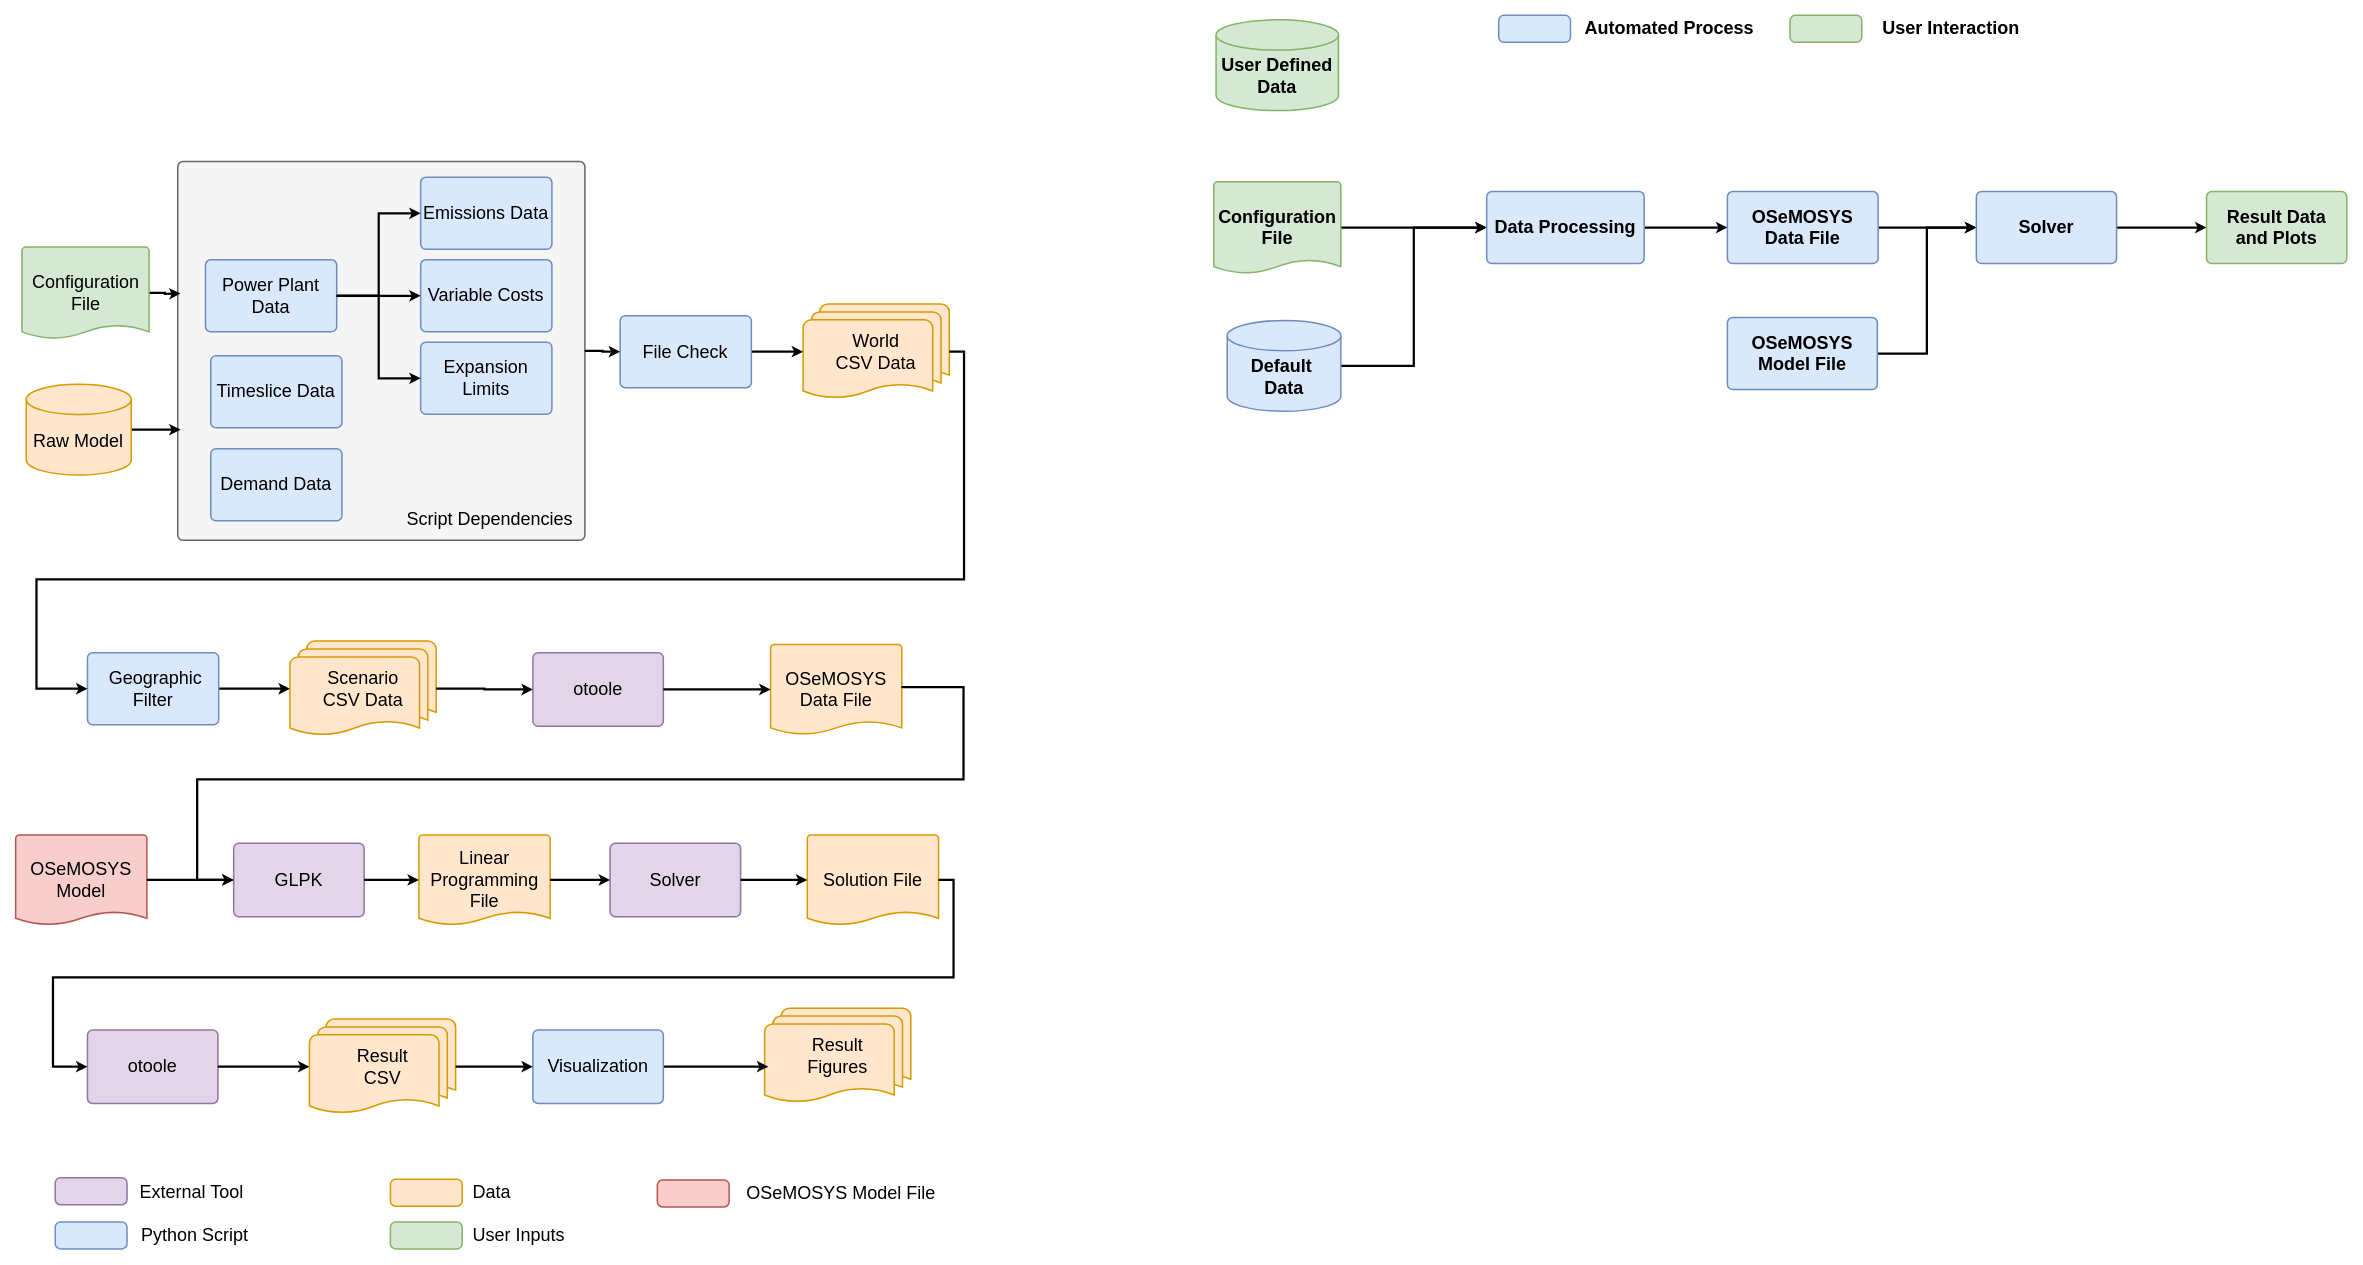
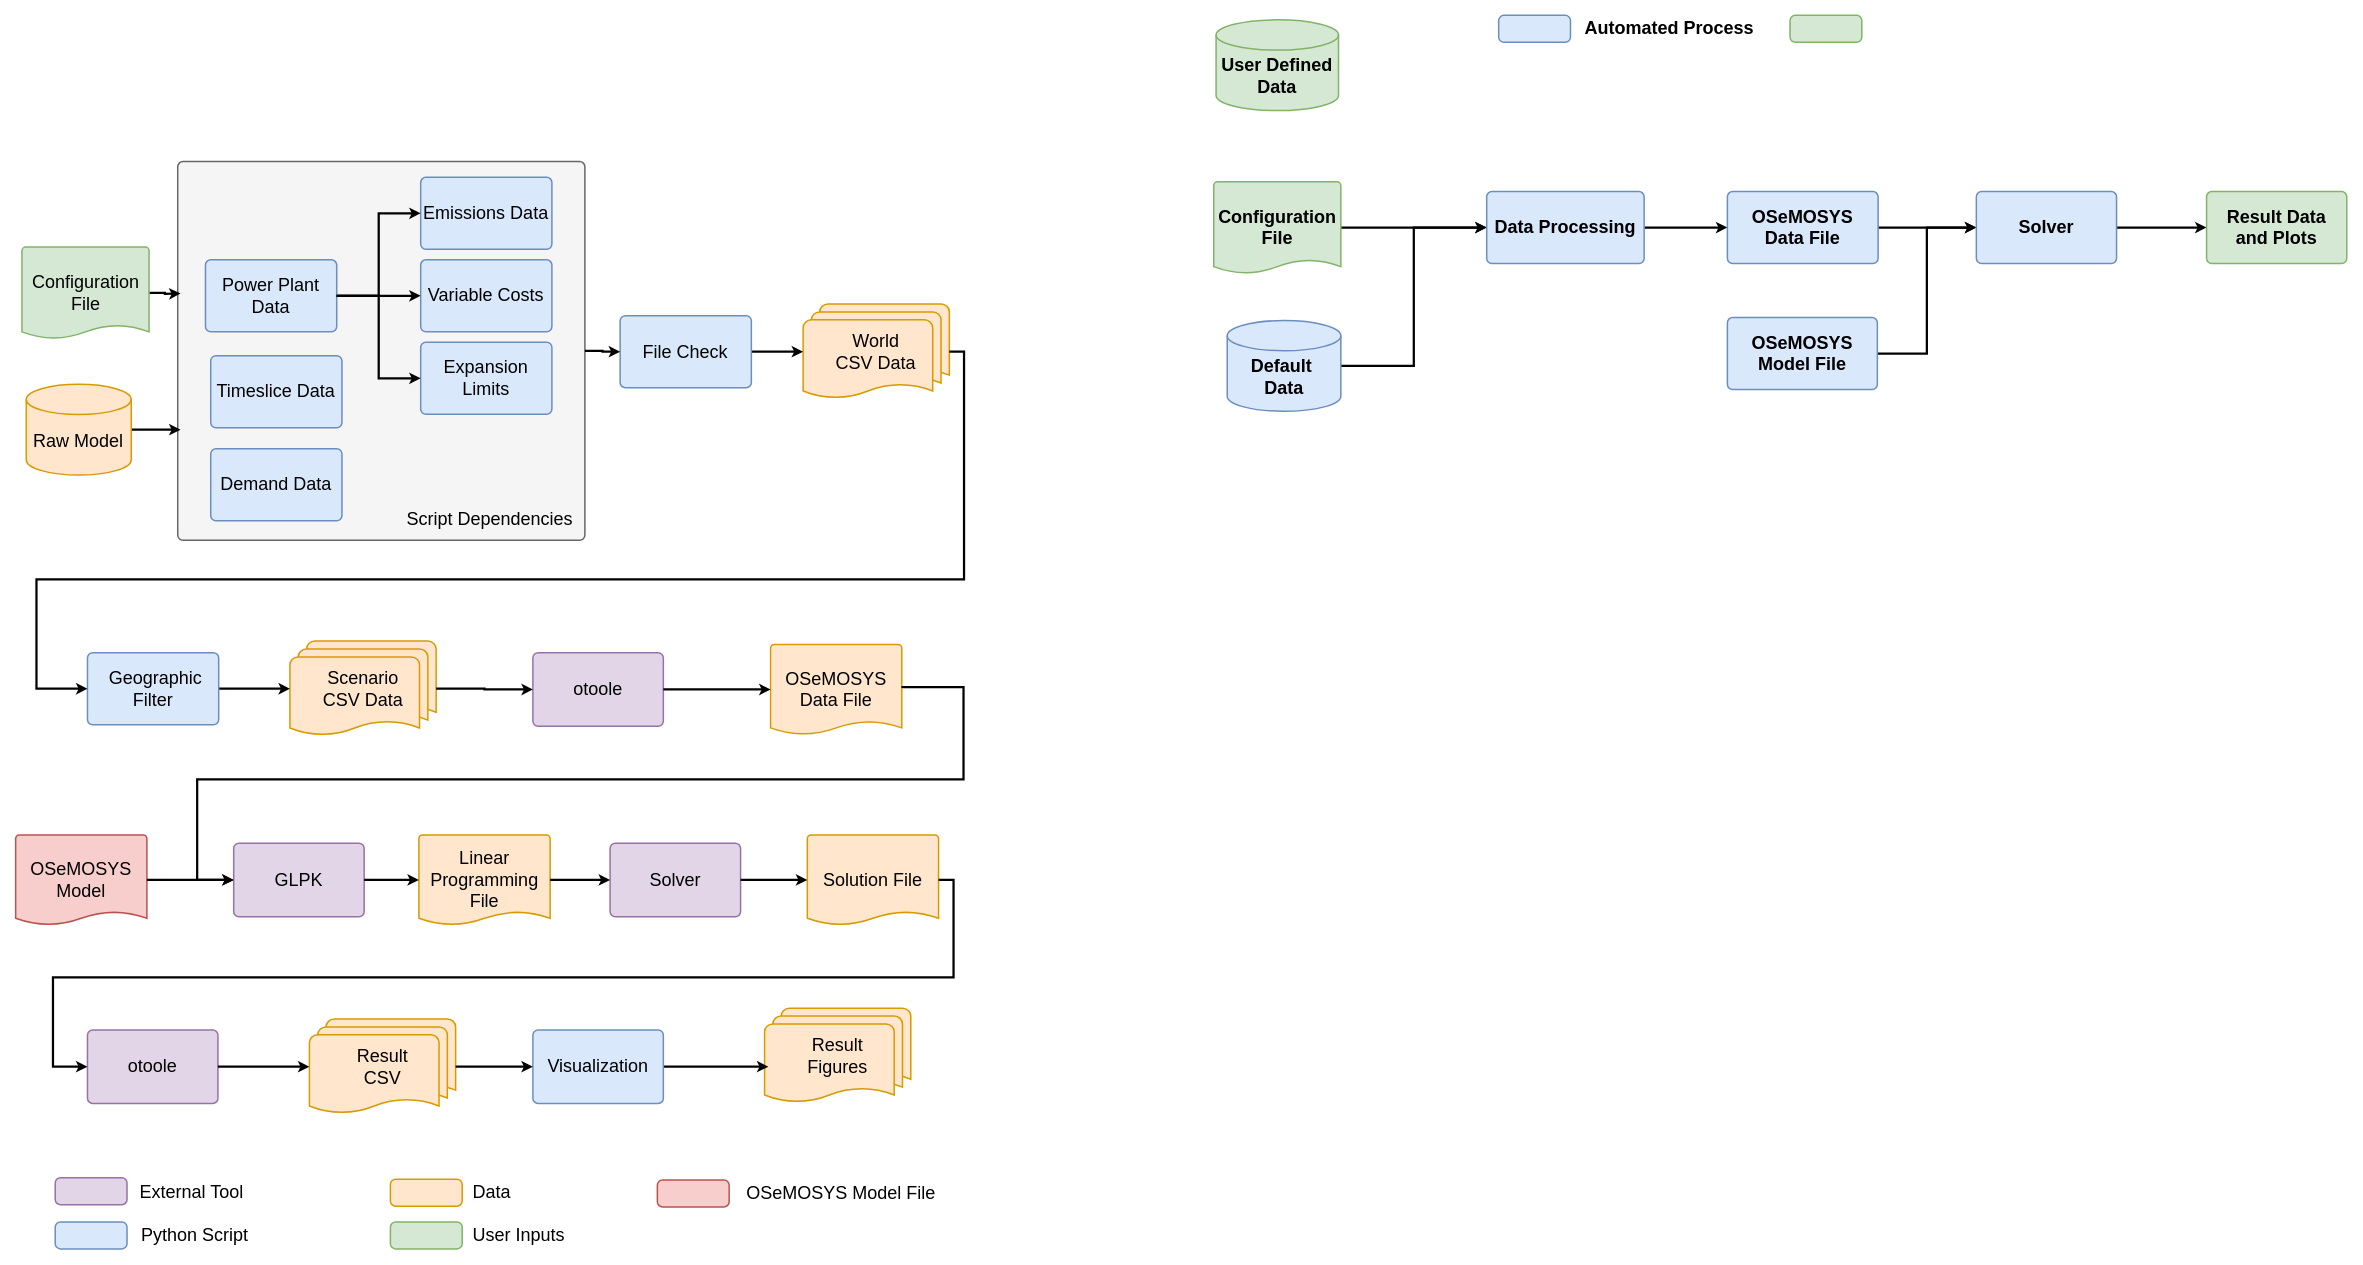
(1973, 29) -> none
